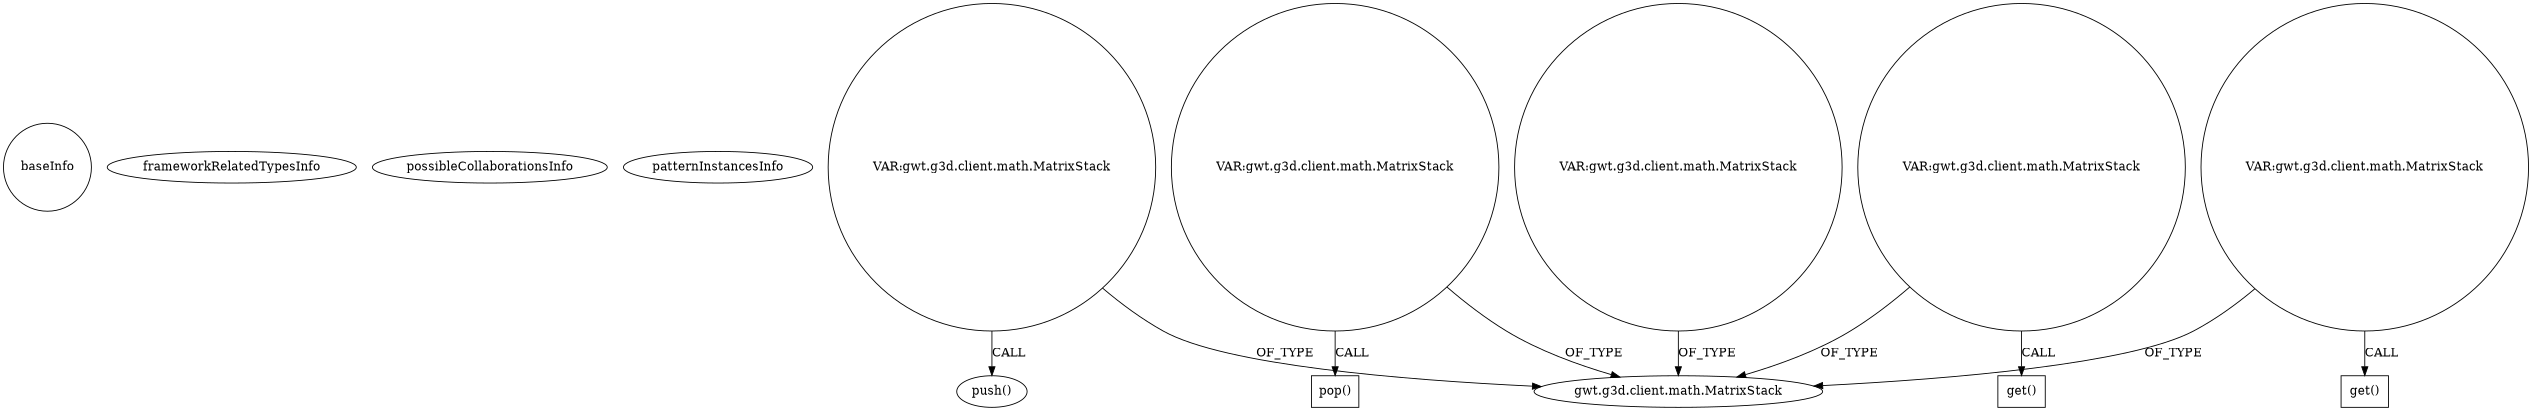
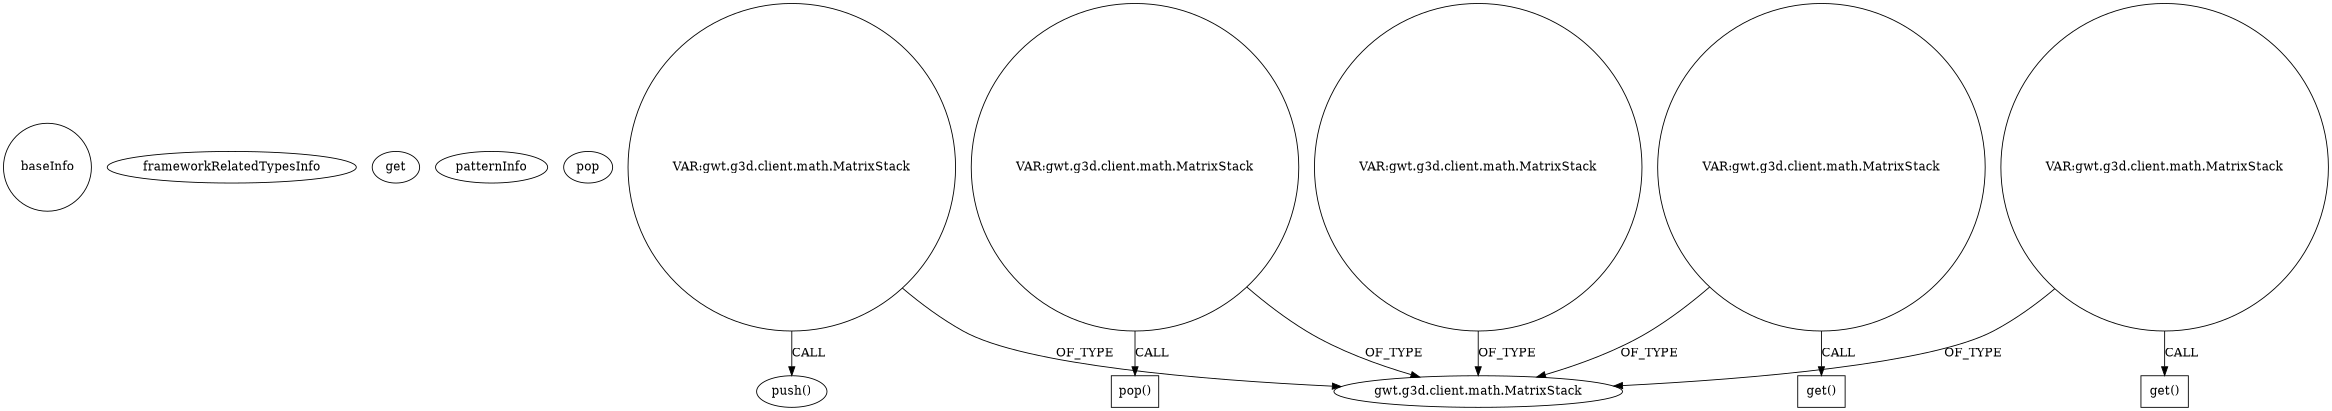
(490, 167) -> (396, 167)
none -> (492, 167)
(718, 167) -> (588, 167)
